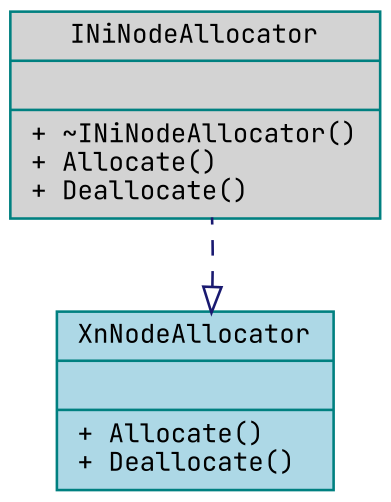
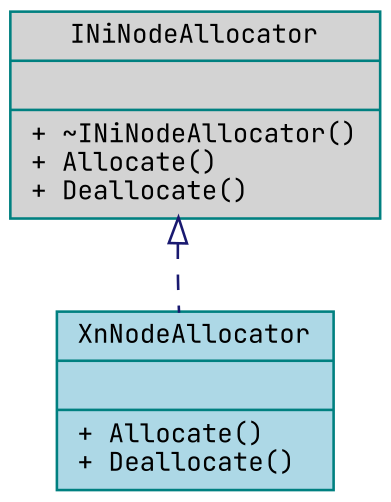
(213, 252) -> (178, 278)
